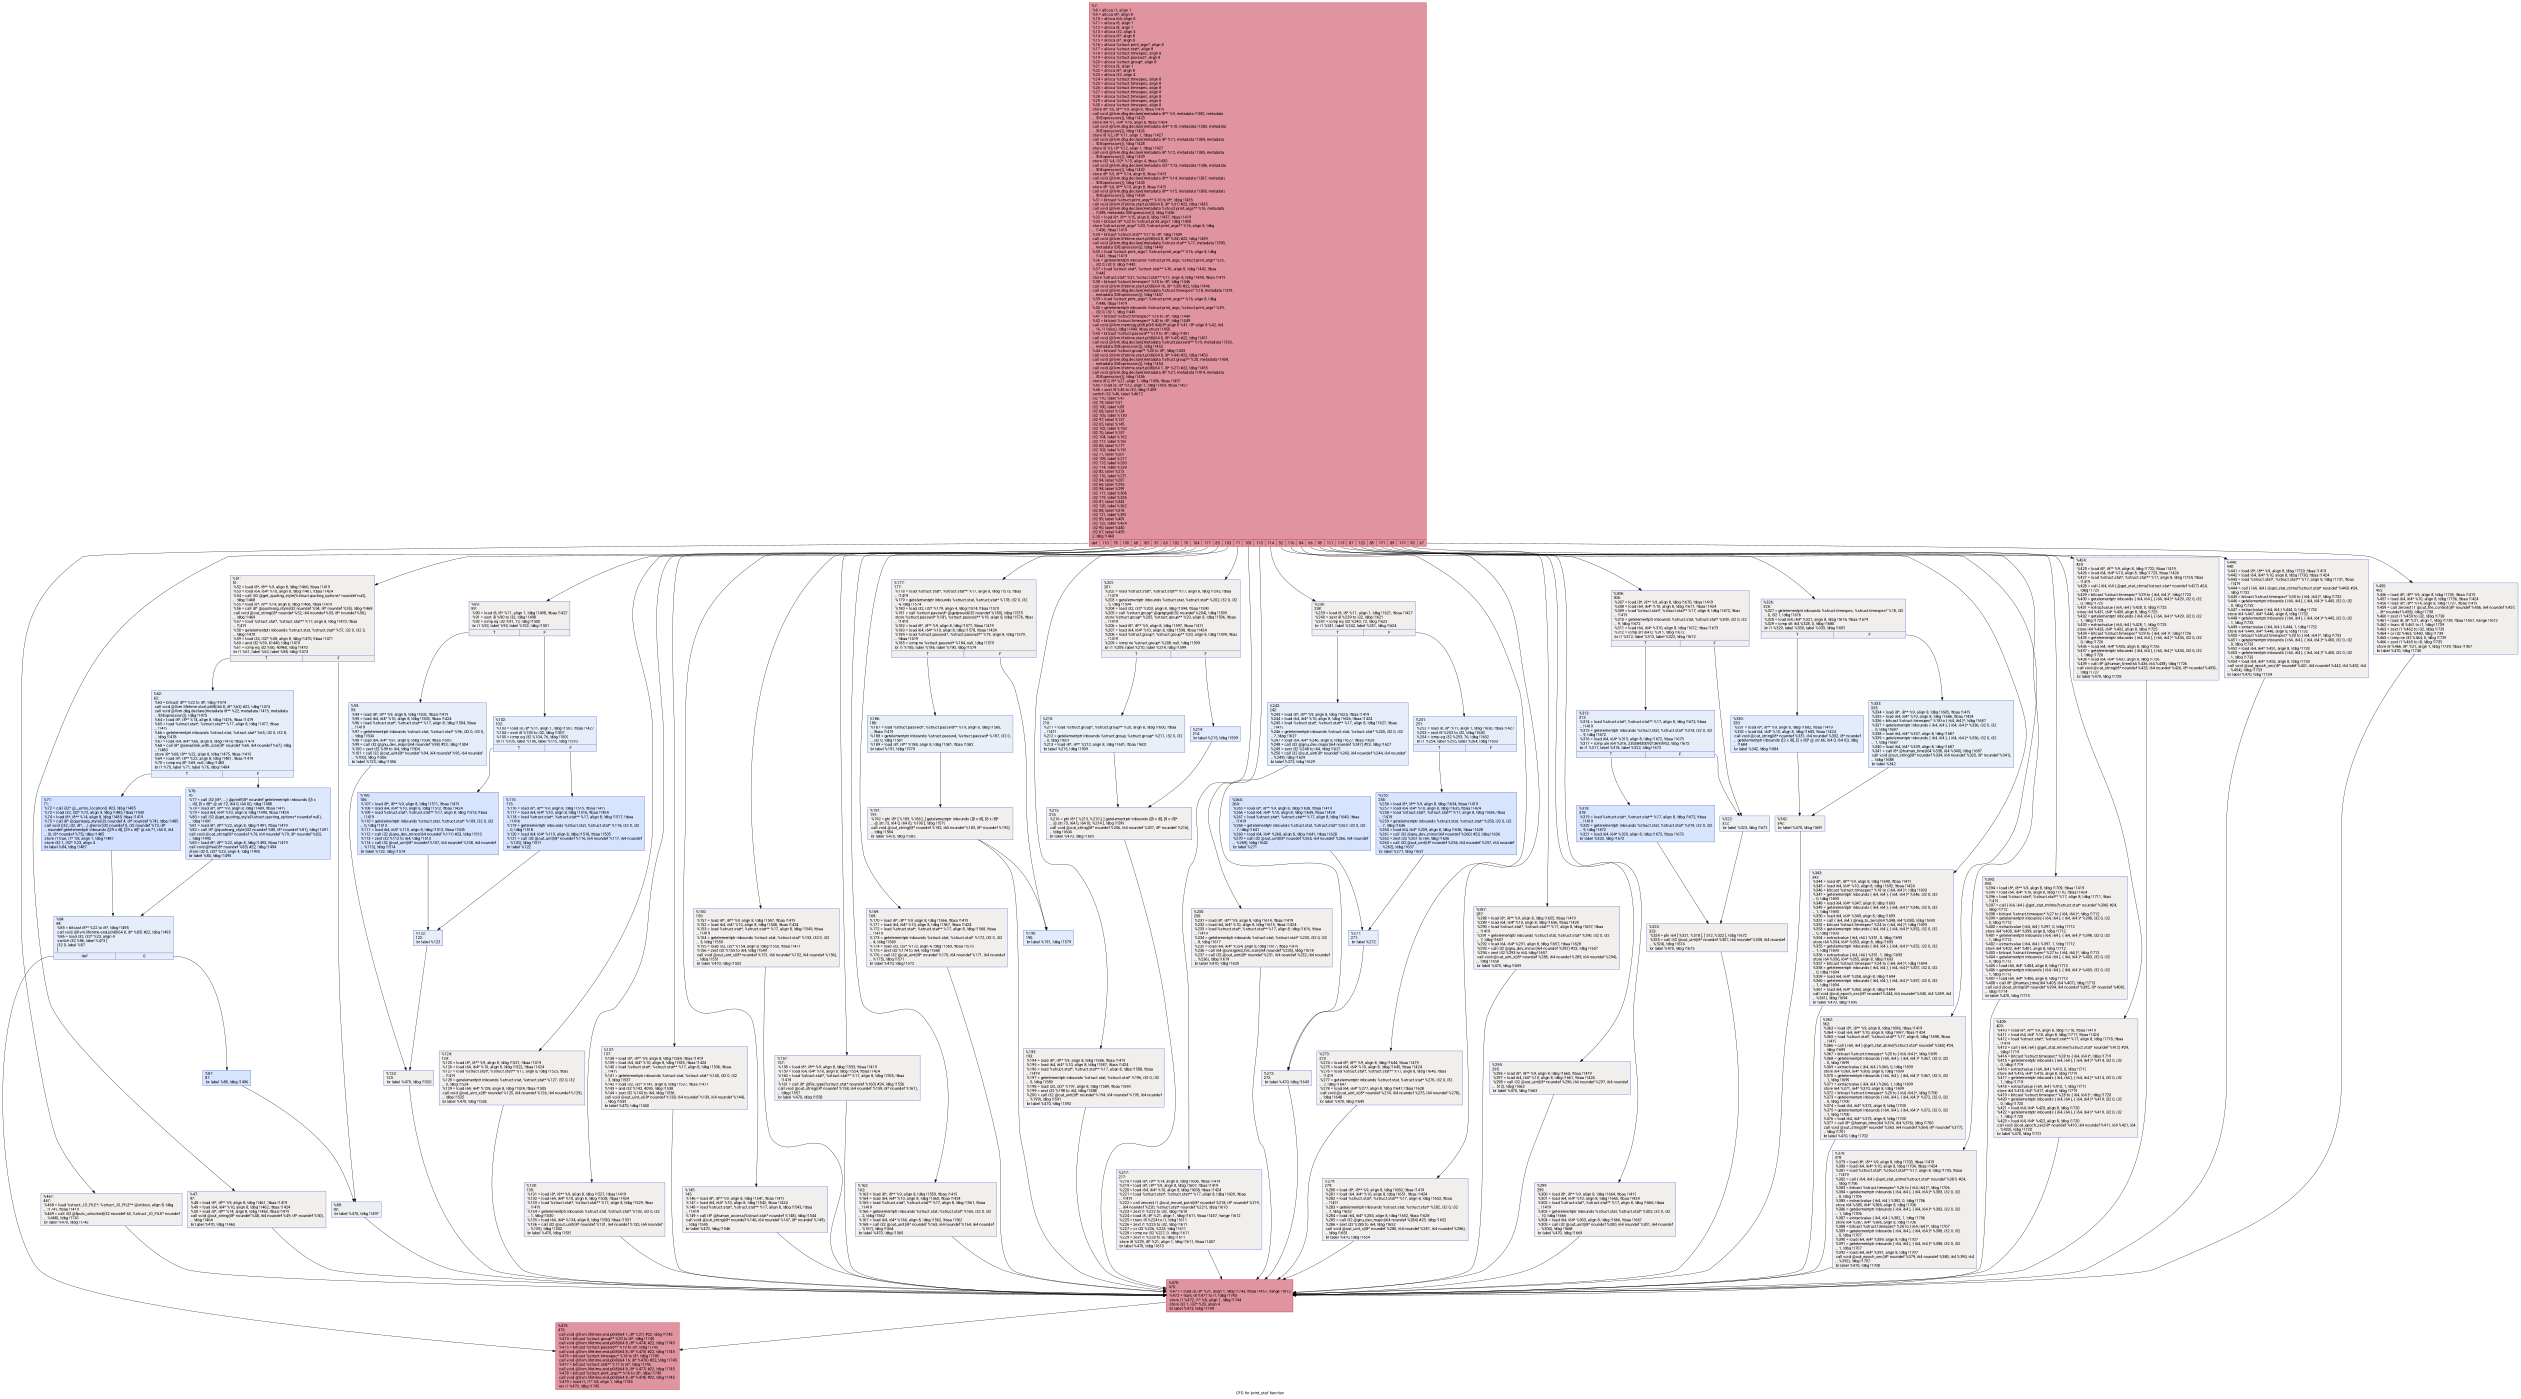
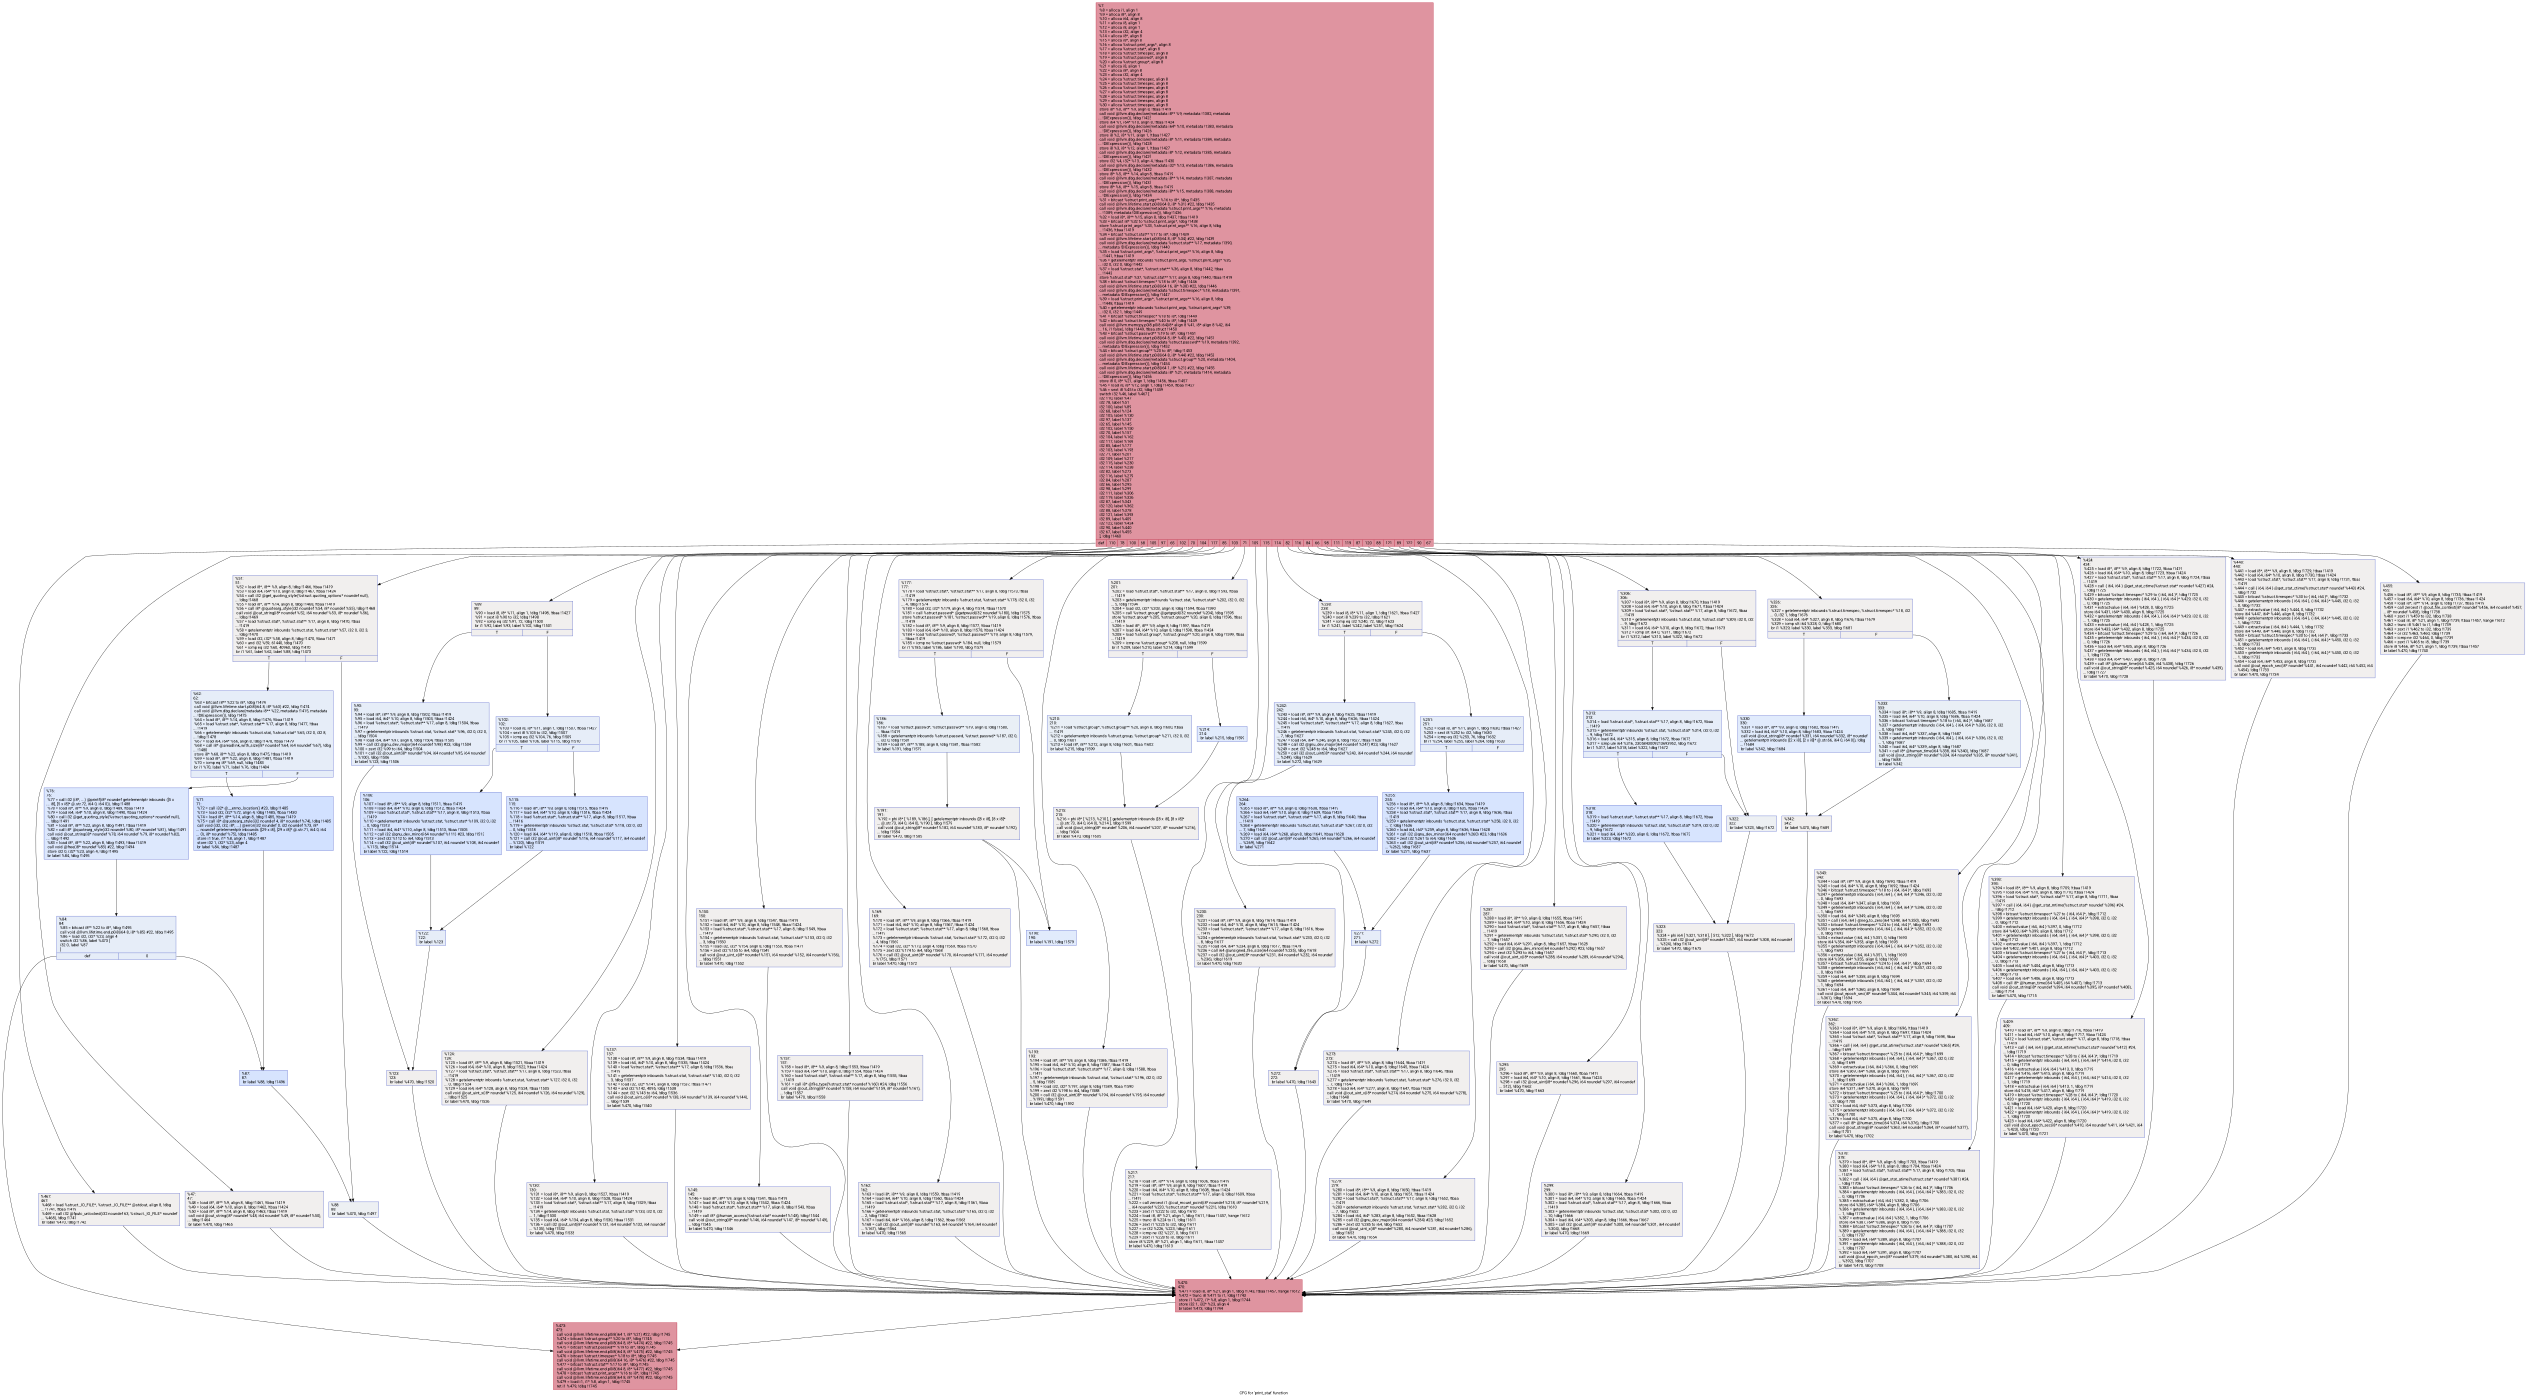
(112, 882) -> (264, 959)
